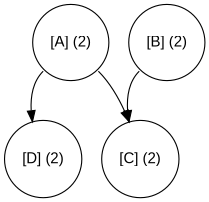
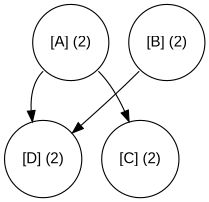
(129, 89) -> (111, 99)
